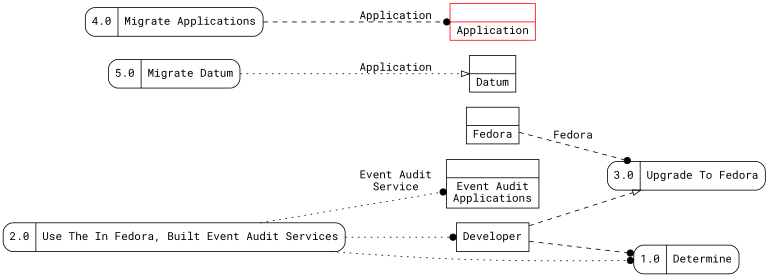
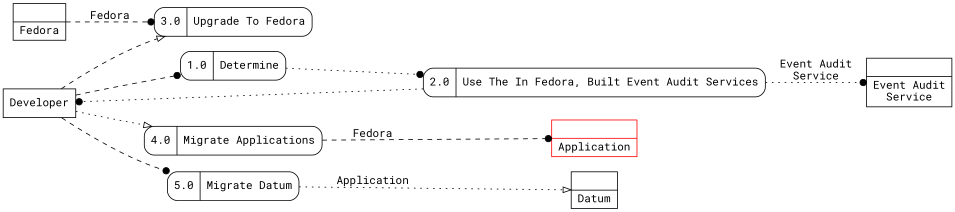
(396, 16) -> (373, 134)
none -> (110, 118)
none -> (111, 147)
(493, 199) -> (909, 97)
(479, 260) -> (351, 71)
